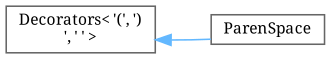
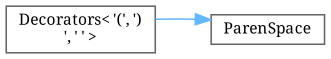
(191, 40) -> (175, 19)
